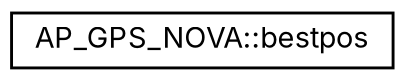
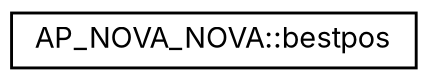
(202, 40) -> (214, 40)
